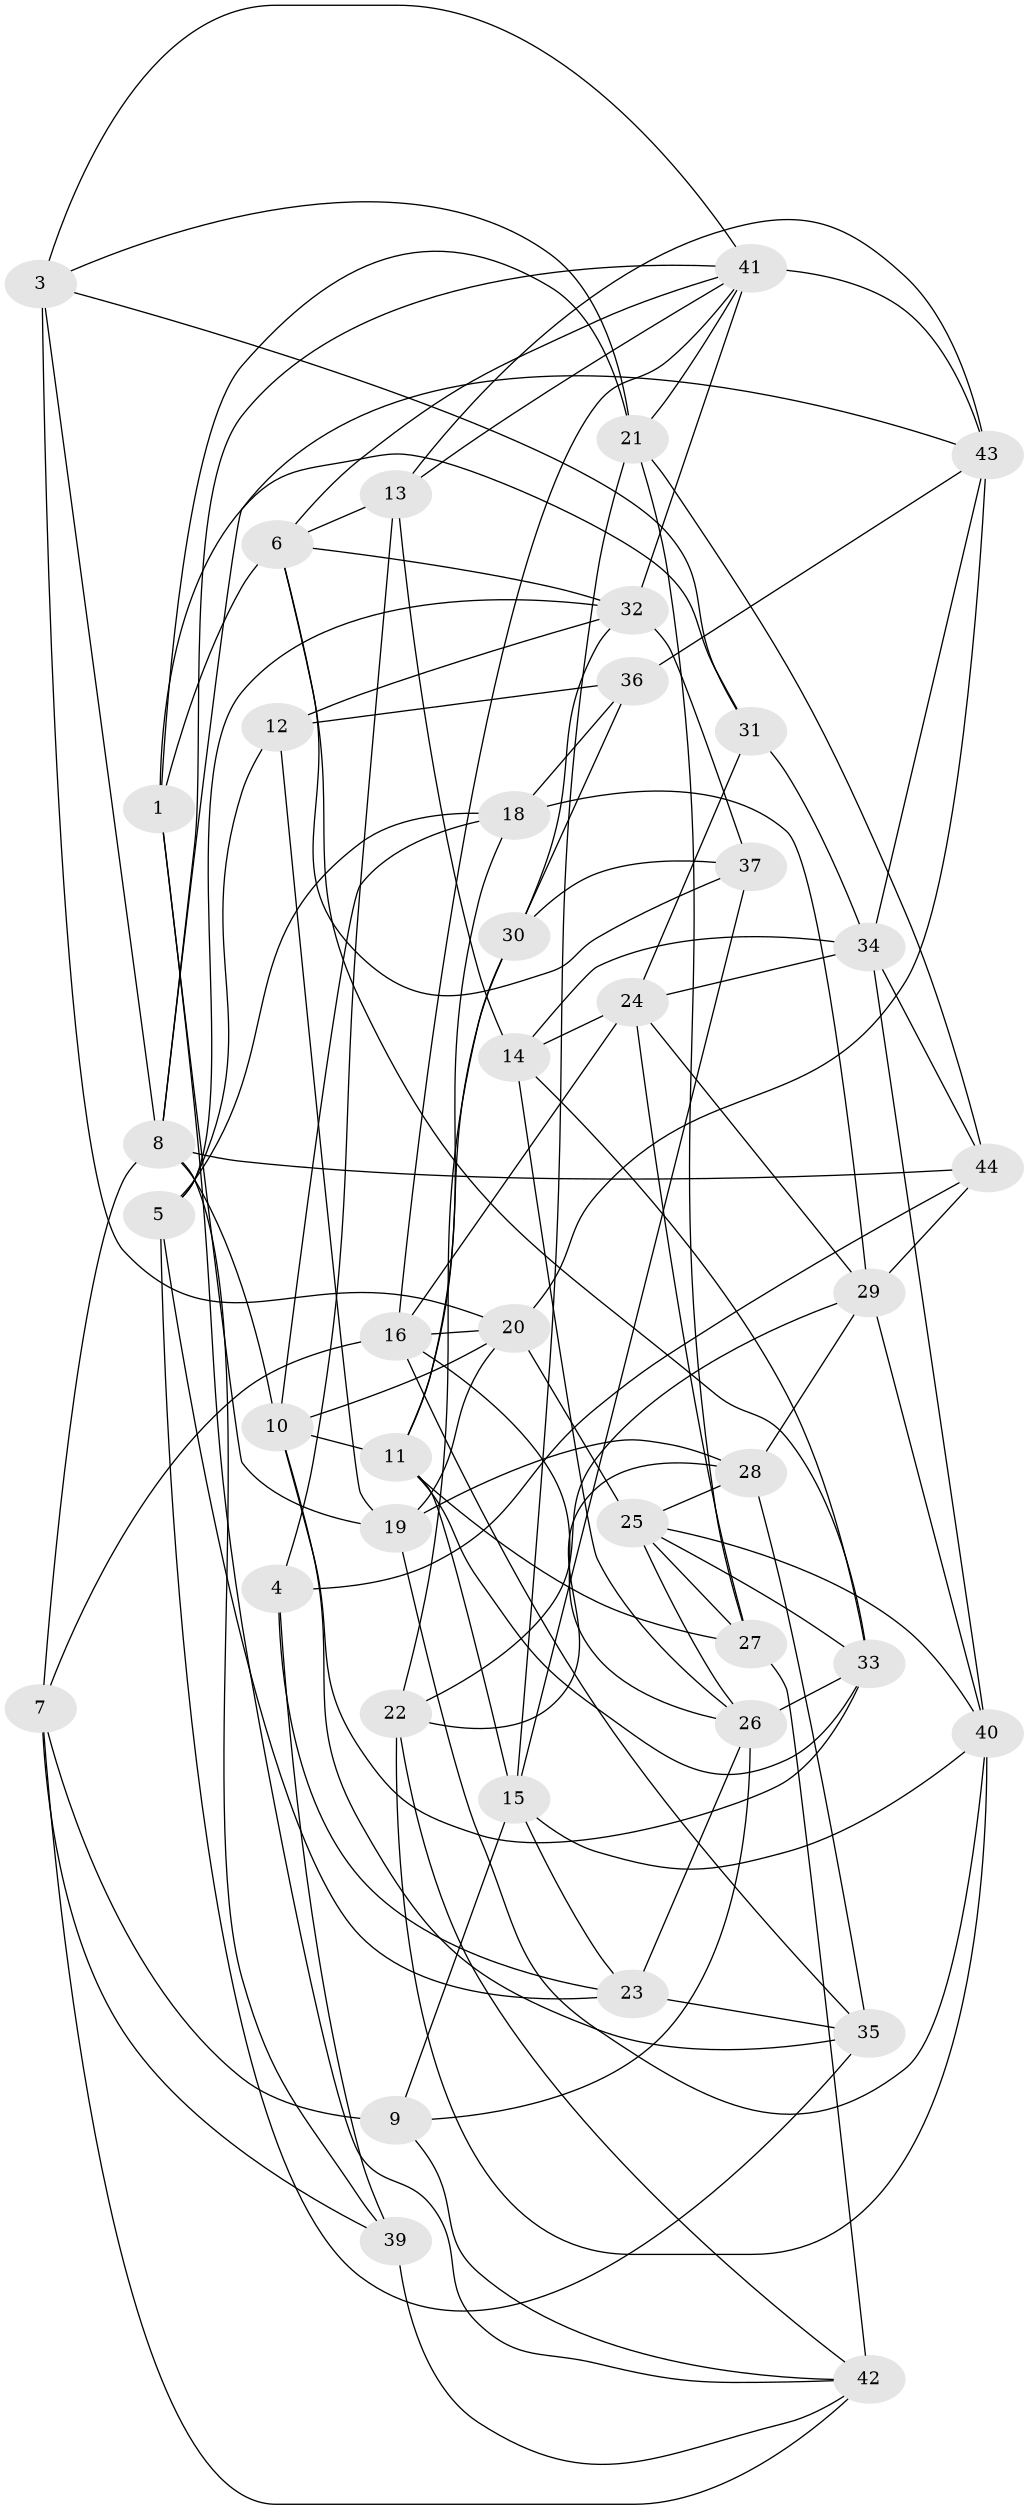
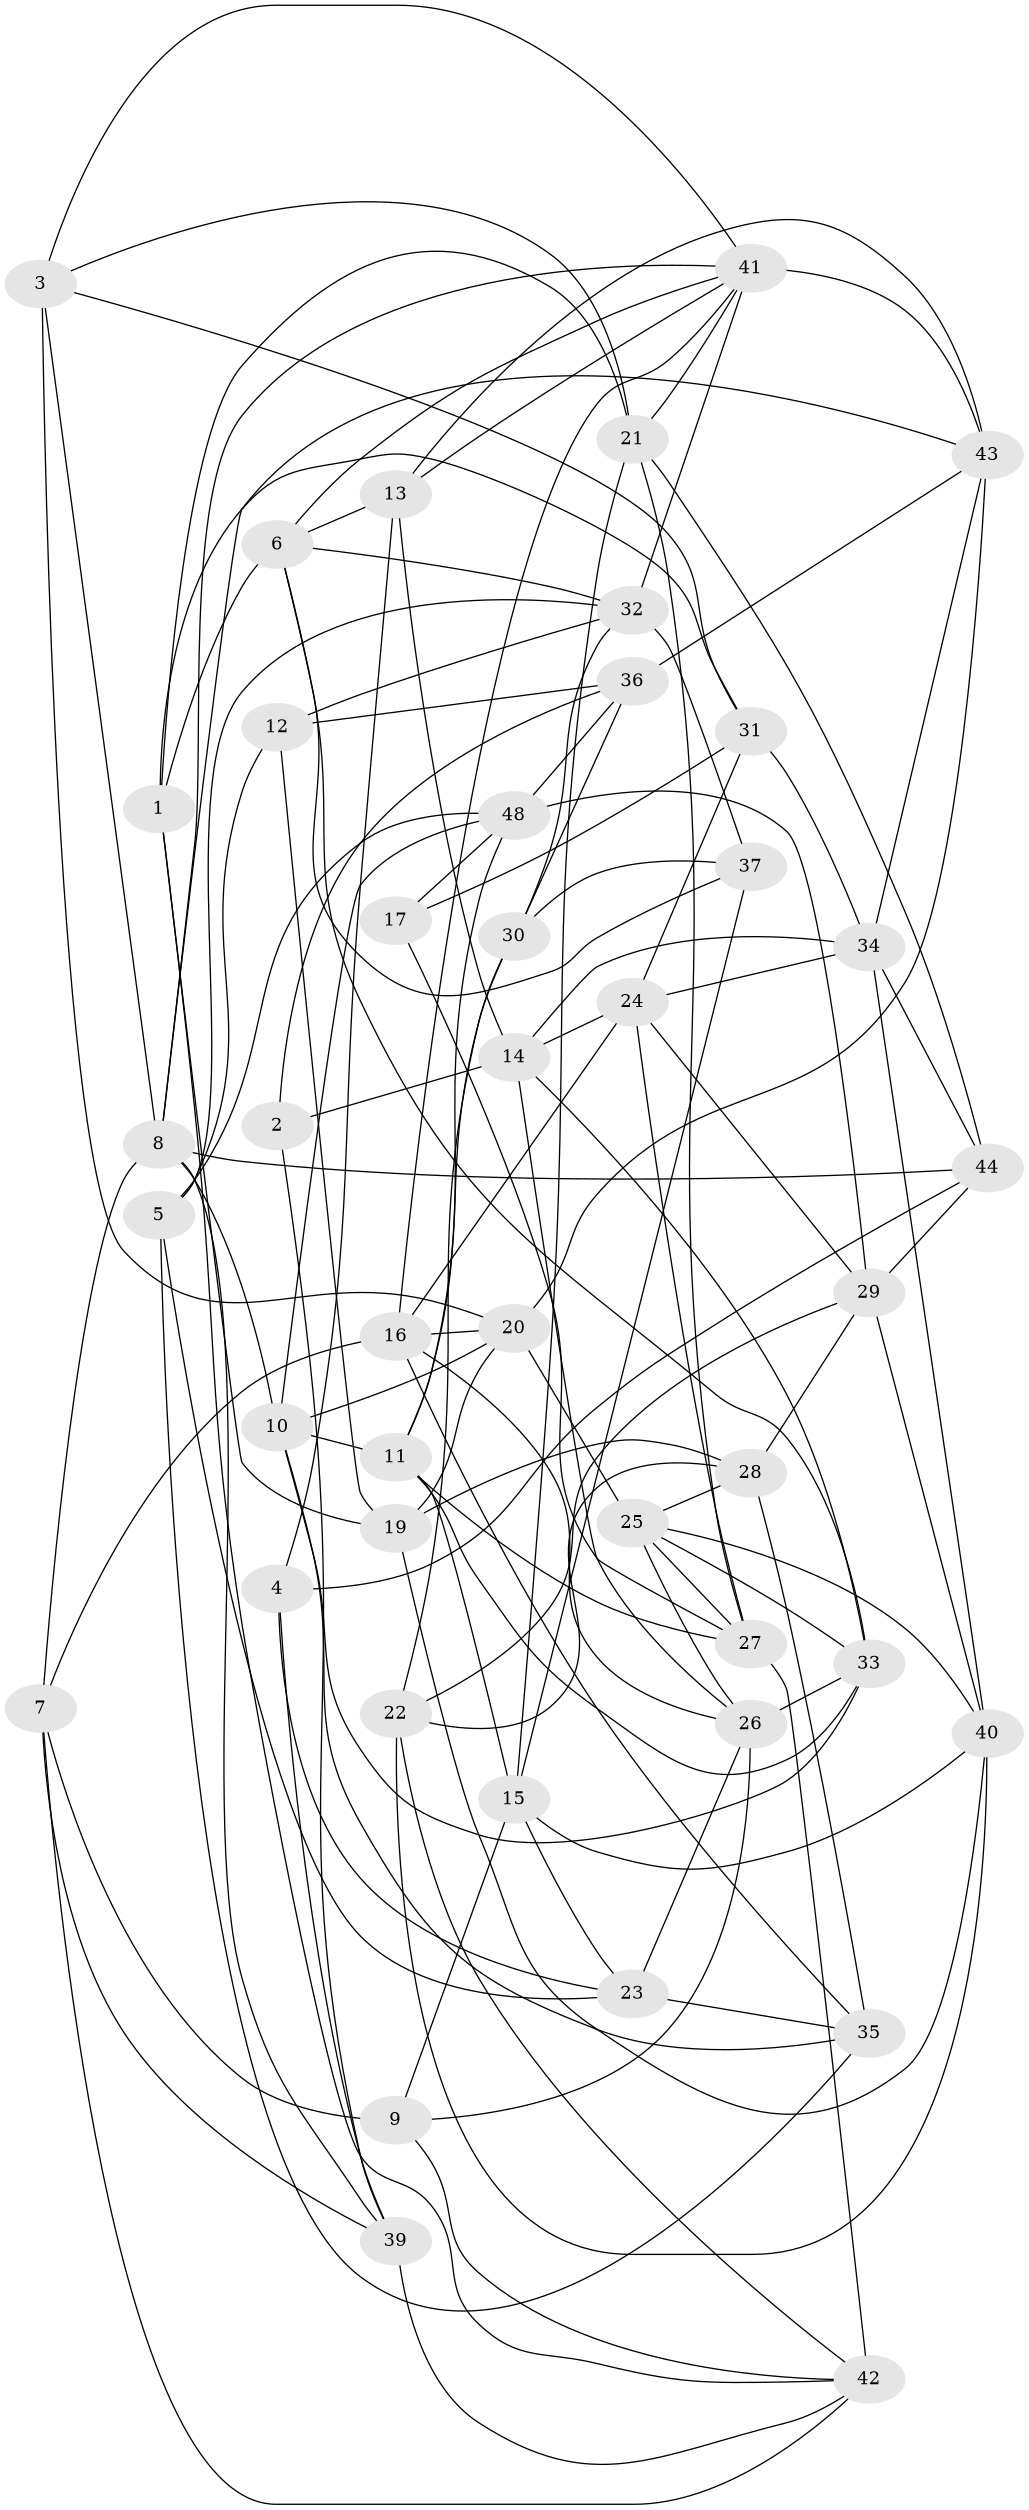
(514, 815) -> (514, 815)
none -> (396, 921)
none -> (278, 1126)
